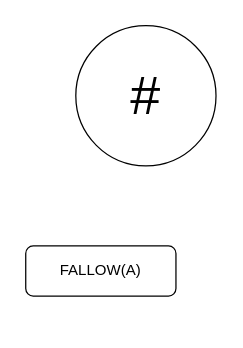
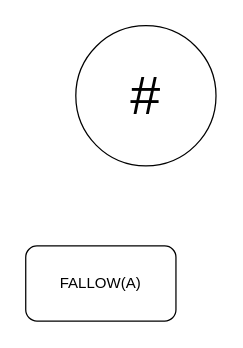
(101, 271) -> (101, 283)
